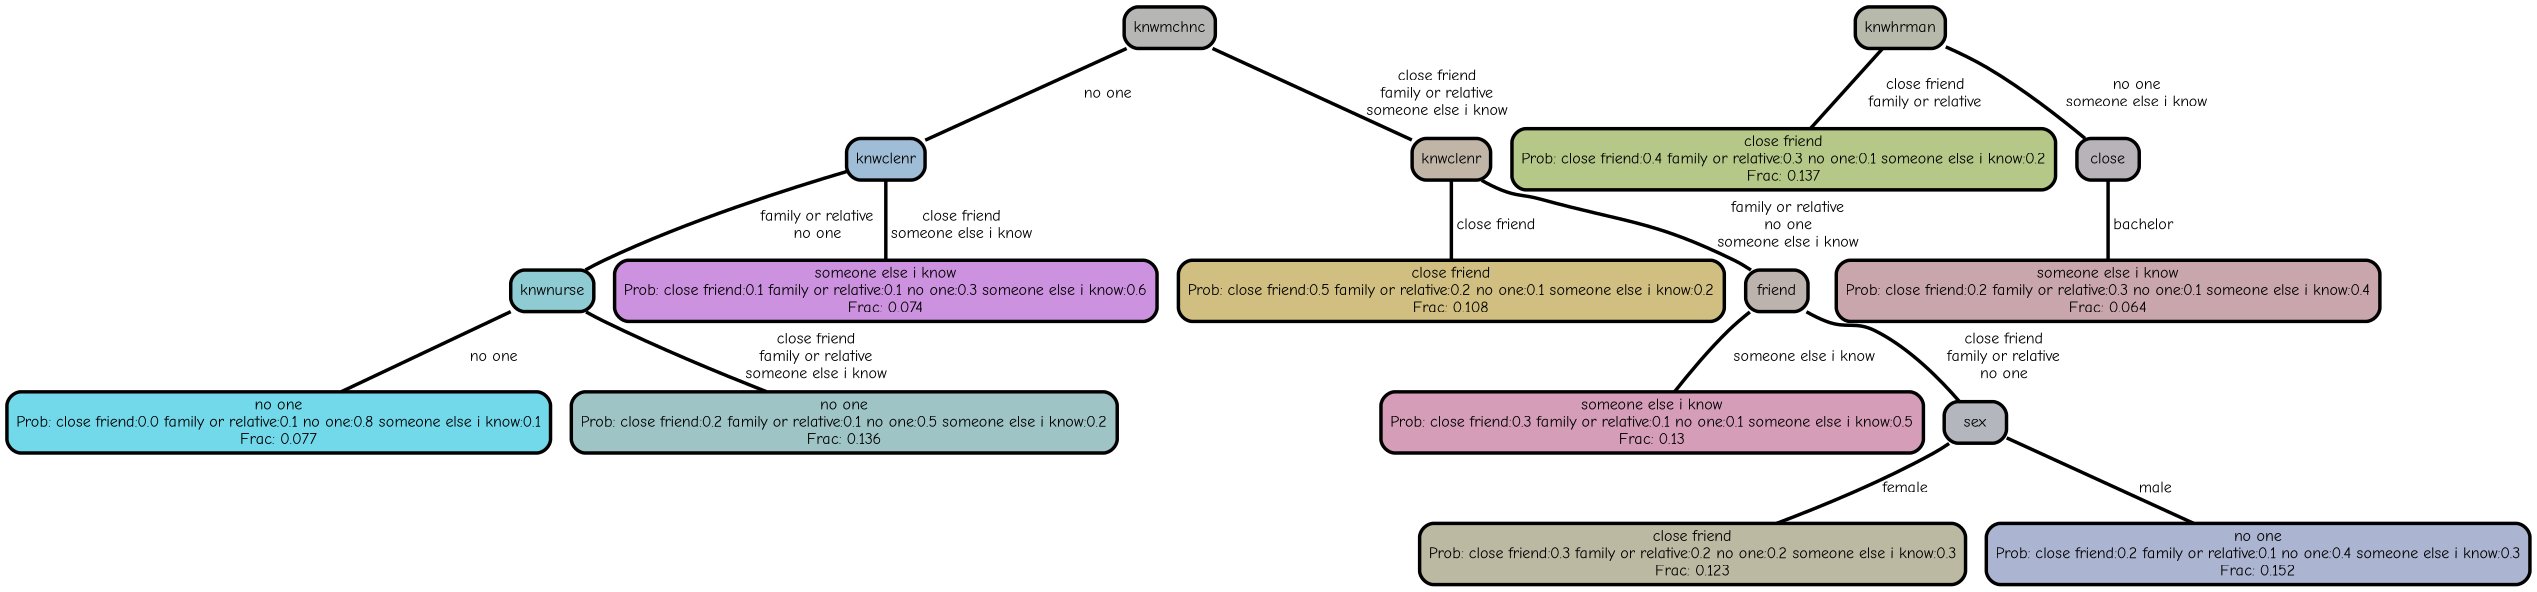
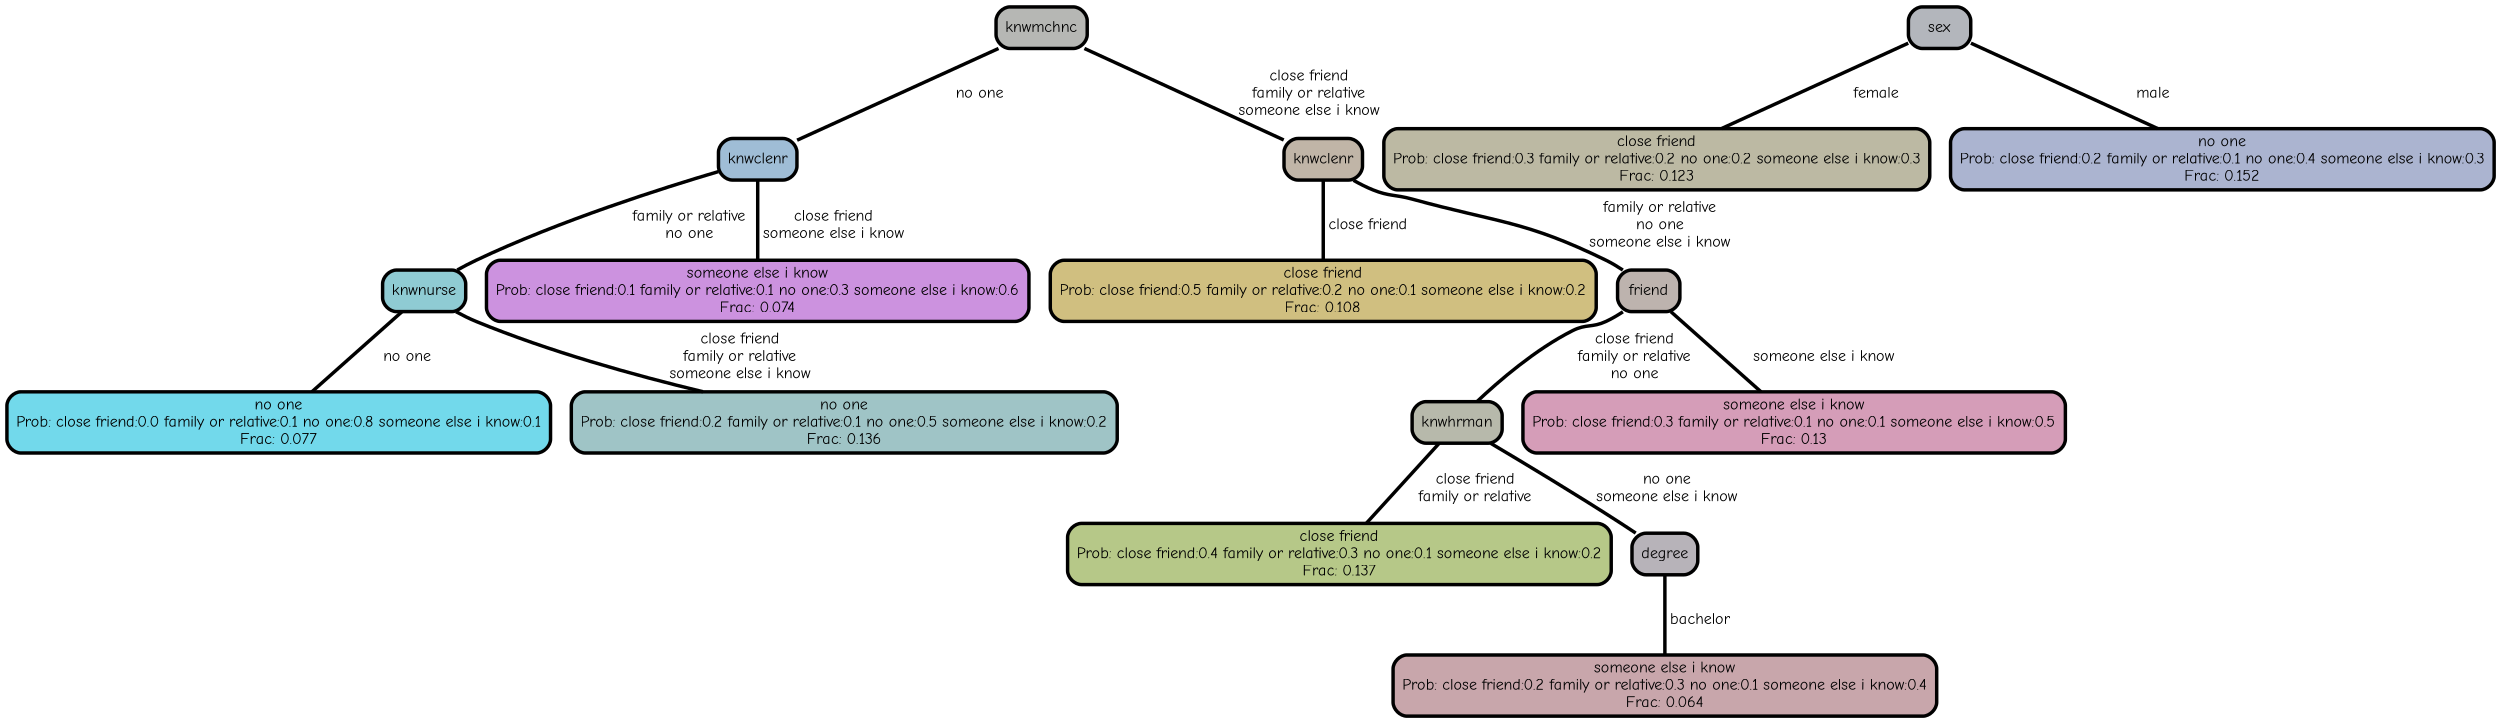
(2108, 159) -> (1665, 554)
(1892, 340) -> (1545, 347)
